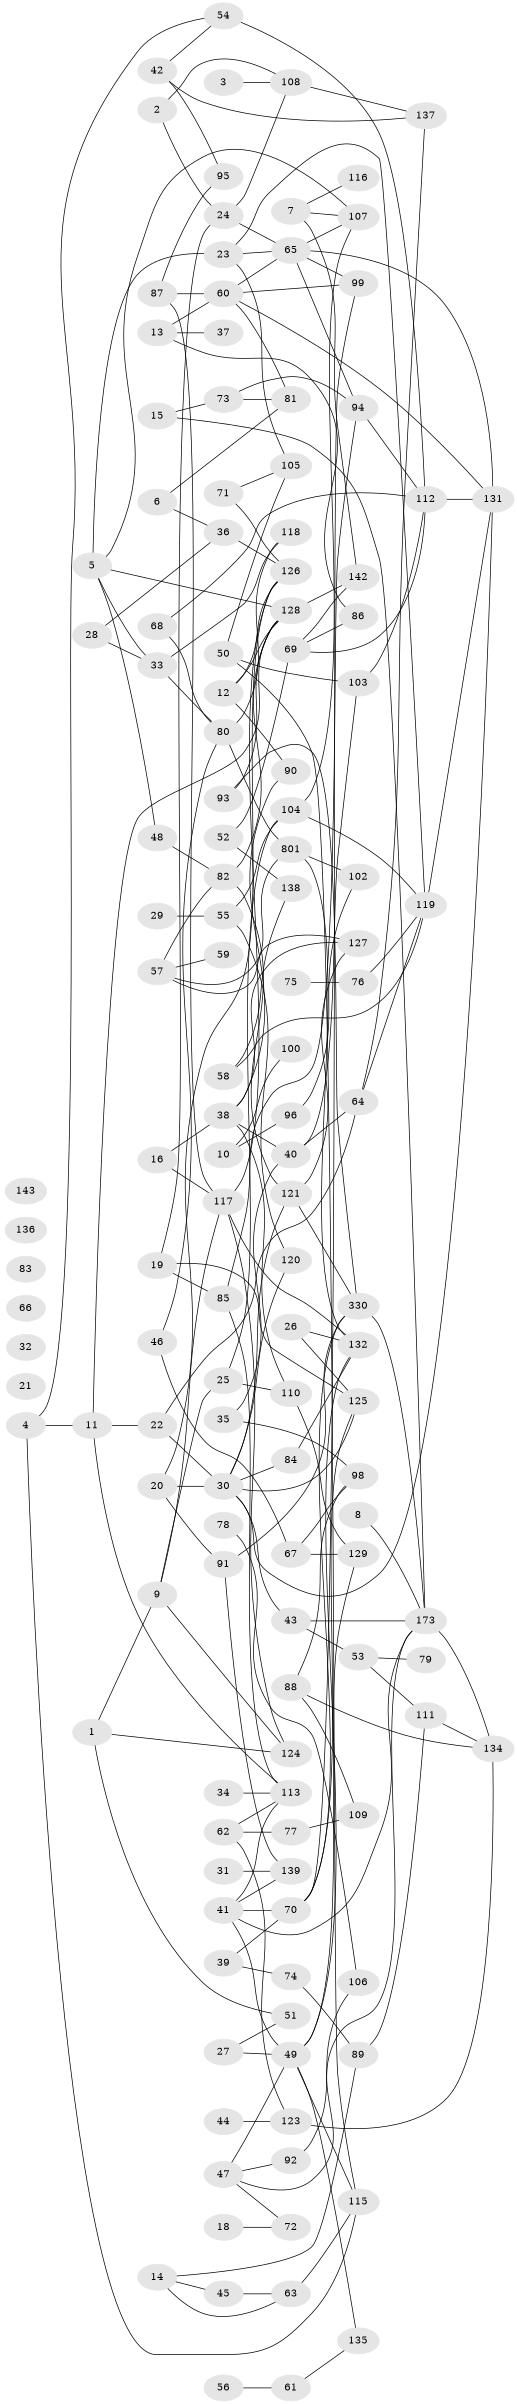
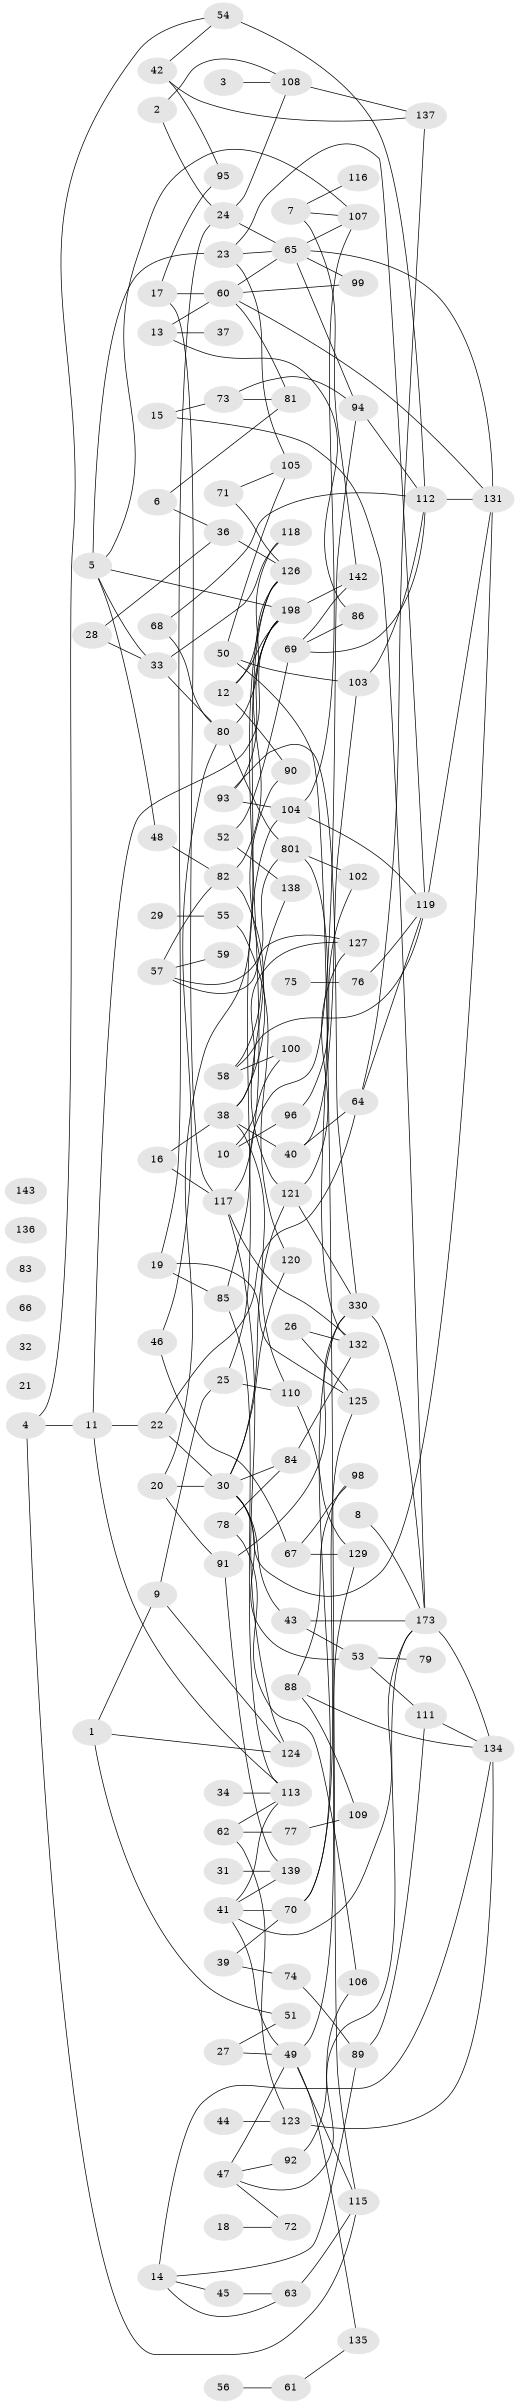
(157, 294) -> (157, 294)
(291, 611) -> (291, 611)
(257, 864) -> (257, 805)
none -> (257, 1063)
(334, 1140) -> none
(224, 1420) -> none
(187, 1426) -> none
(302, 1485) -> (263, 1631)
none -> (257, 1493)
(332, 1702) -> none
none -> (374, 2082)
